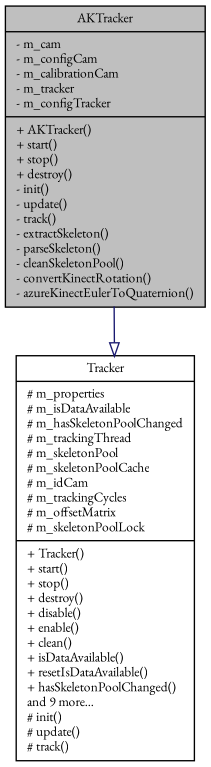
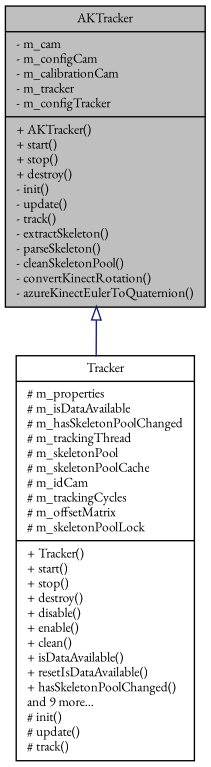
(114, 325) -> (96, 338)
